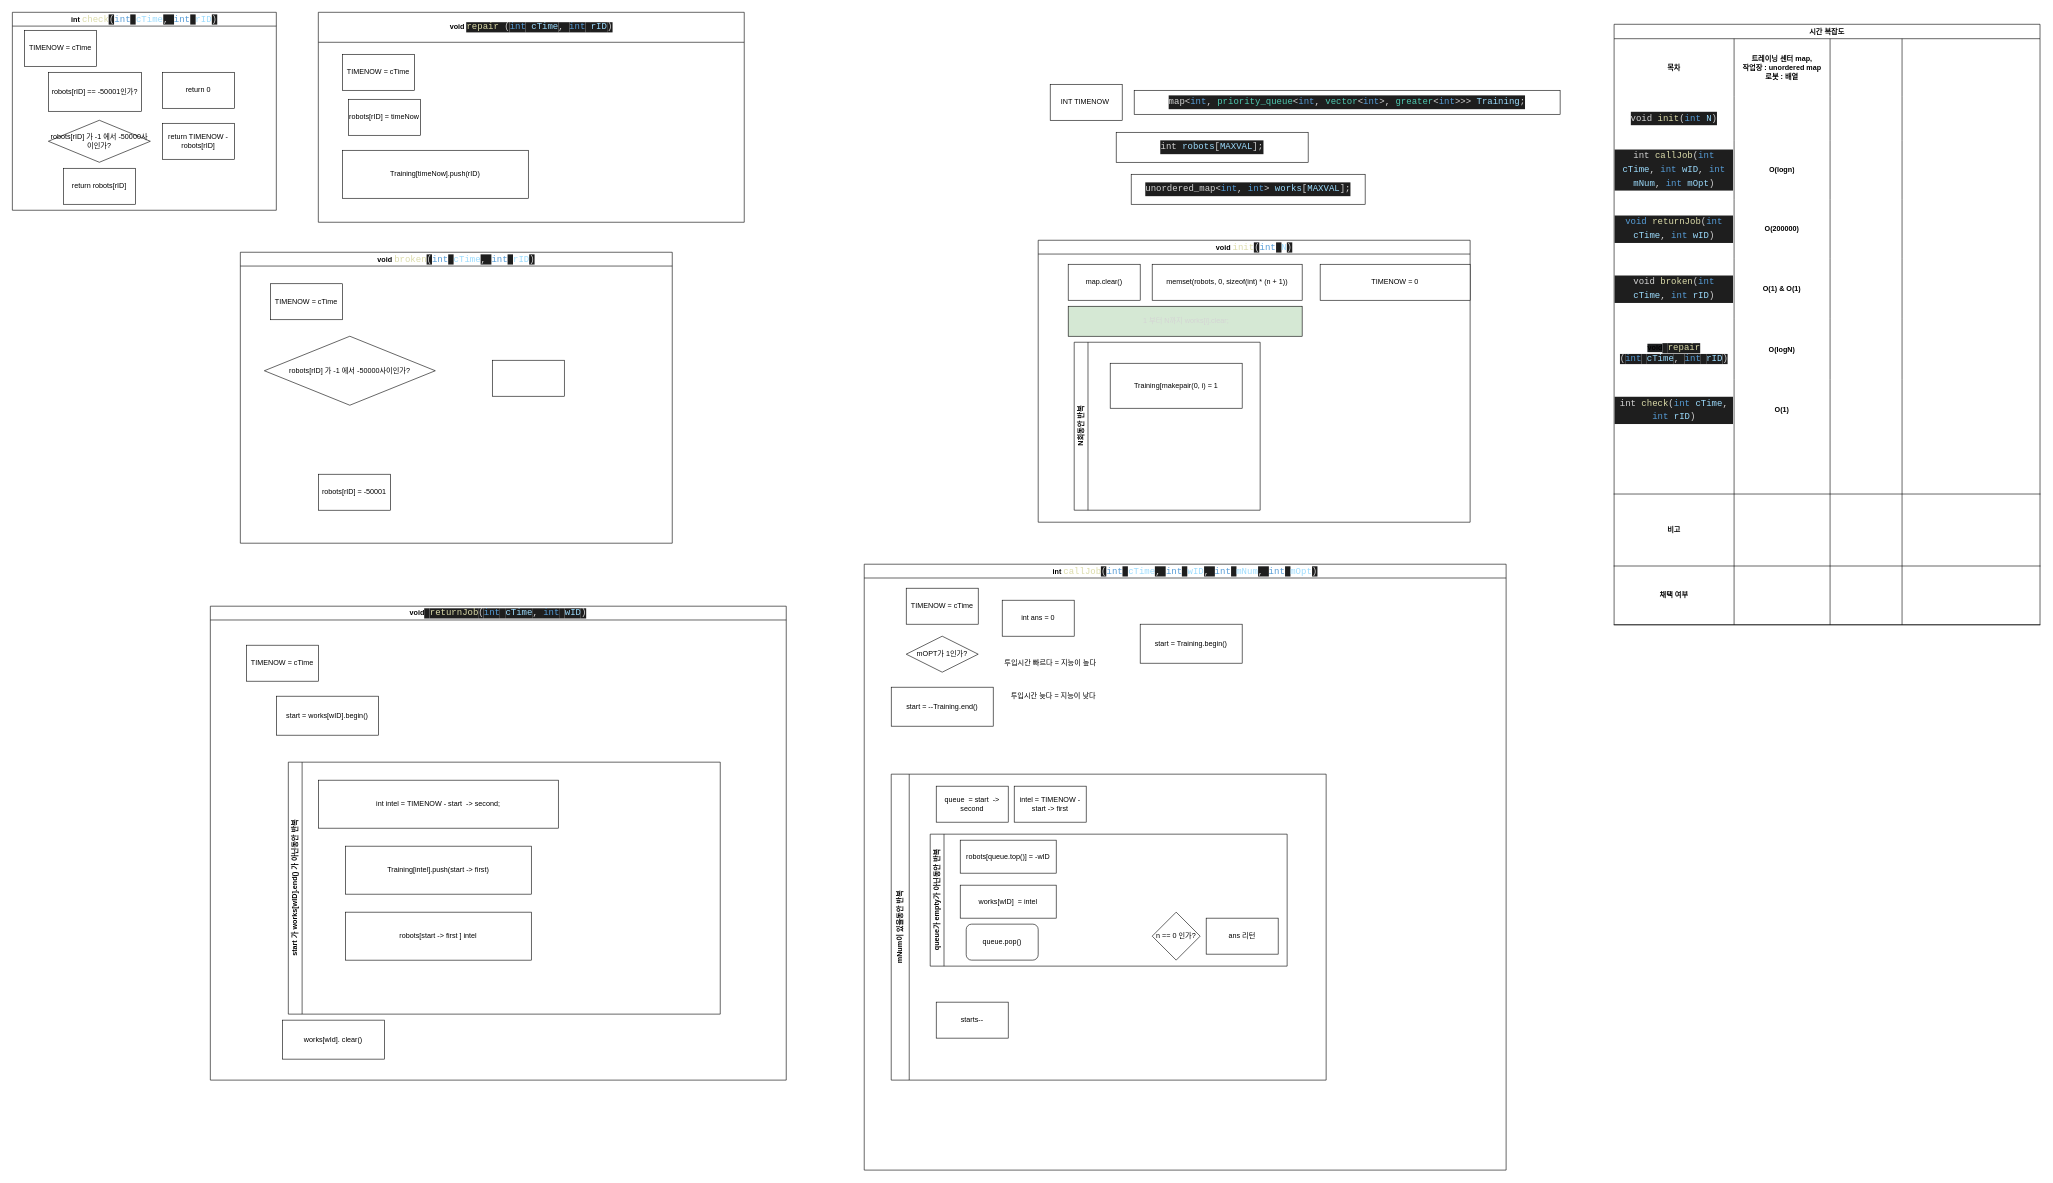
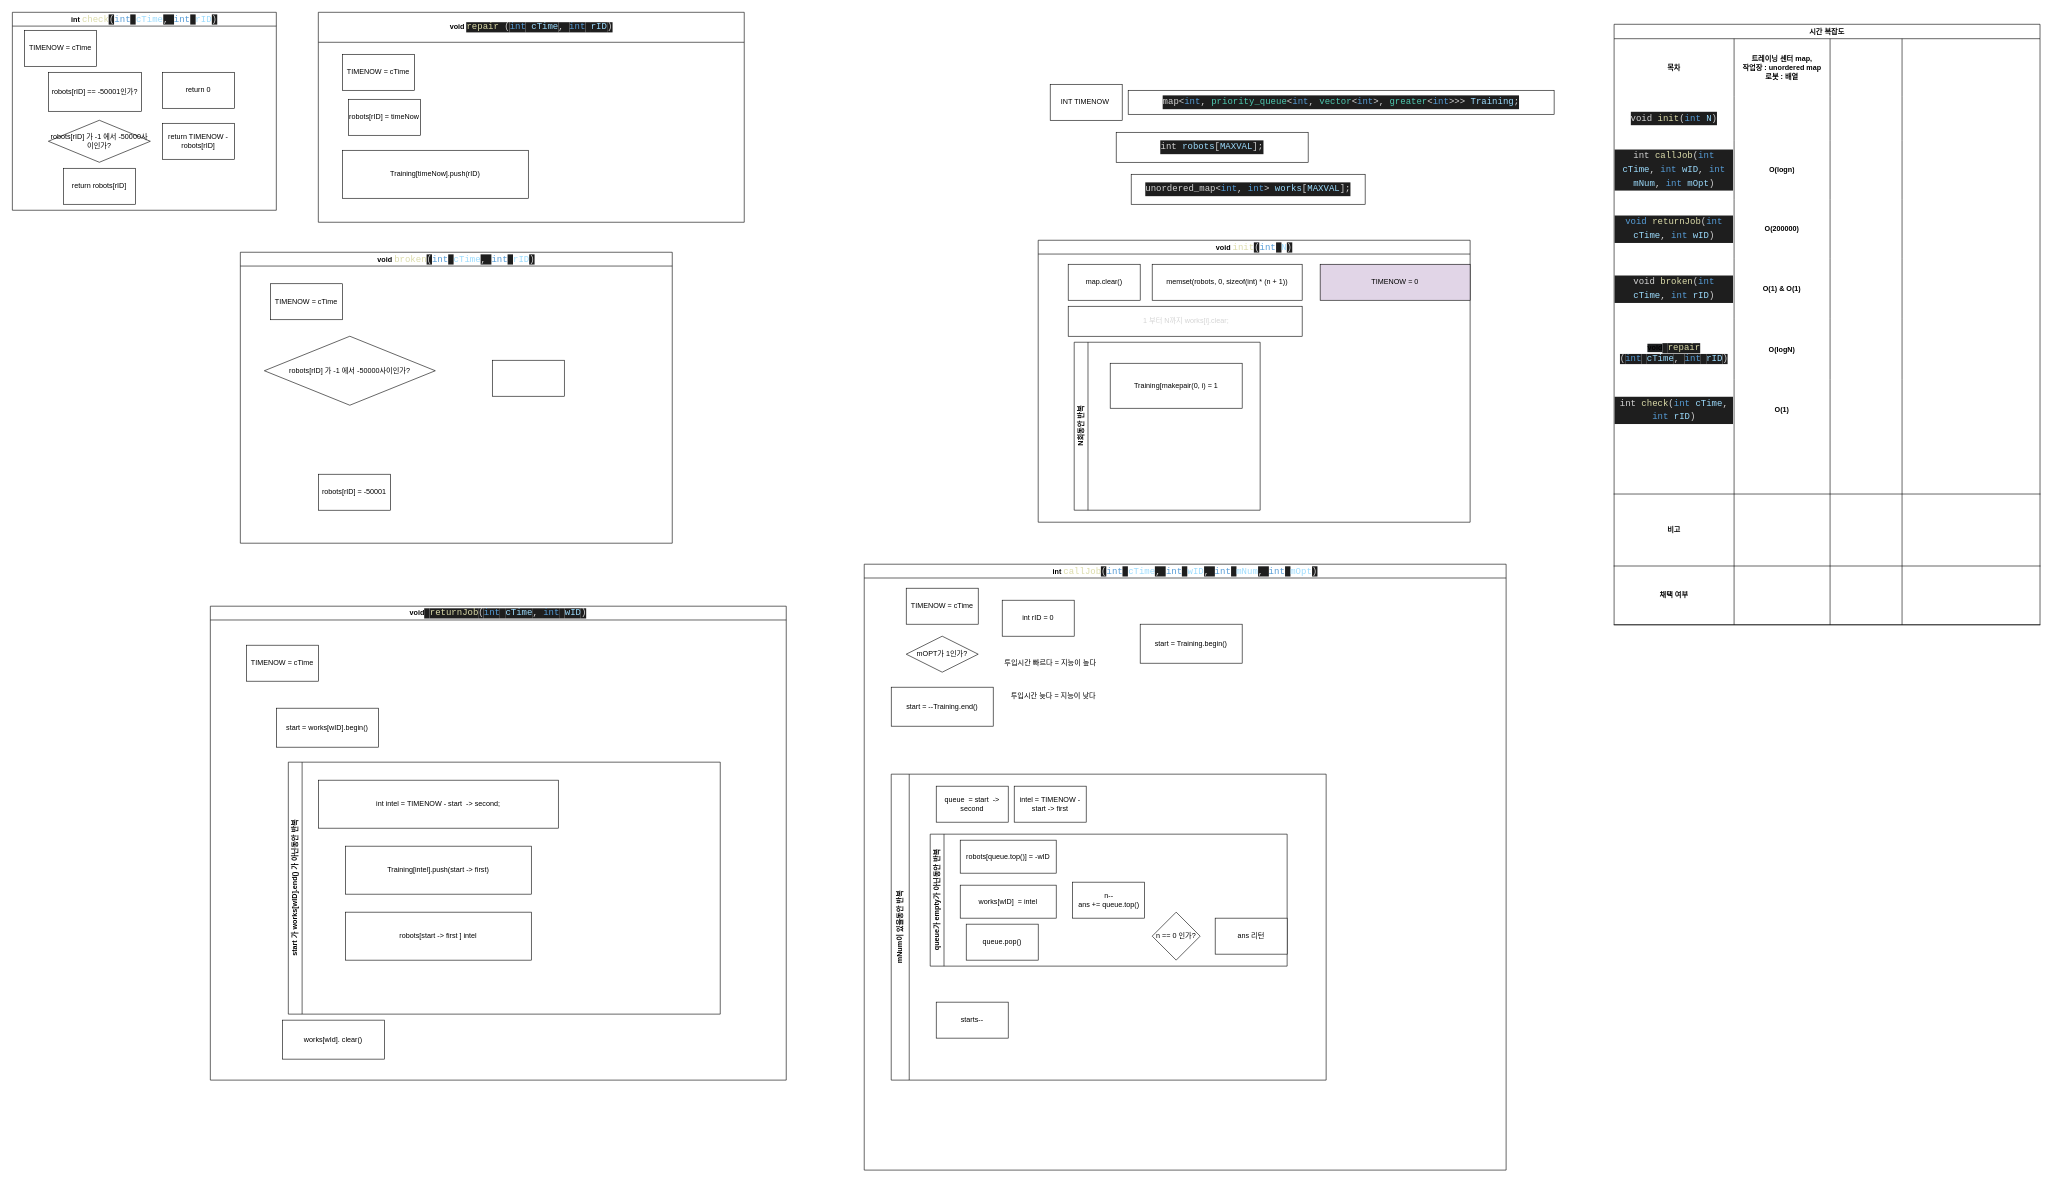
(1347, 102) -> (1341, 102)
(1395, 282) -> (1395, 282)
(1185, 321) -> (1185, 321)
(1038, 618) -> (1038, 618)
(327, 716) -> (327, 728)
none -> (1109, 900)
(1242, 936) -> (1251, 936)
(1002, 942) -> (1002, 942)
